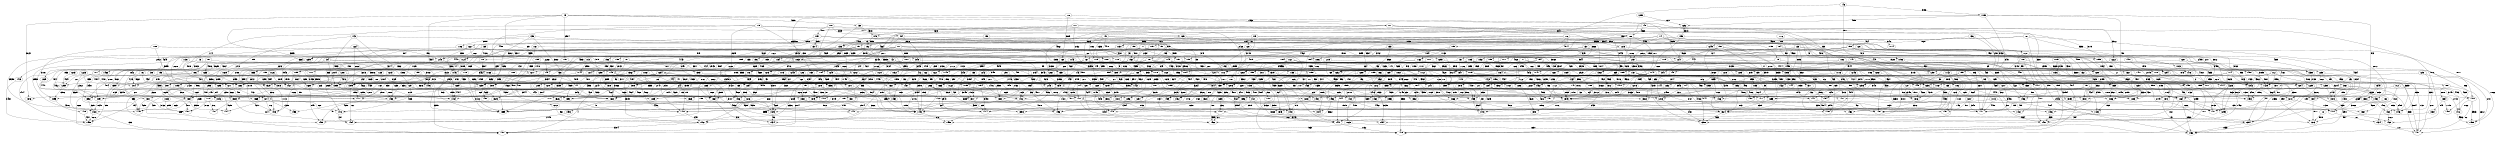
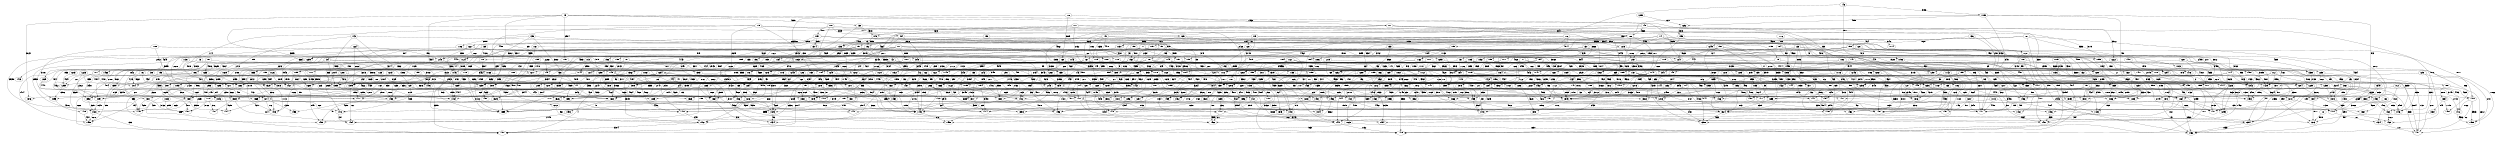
(1684, 31) -> (1679, 30)
(782, 79) -> (790, 79)
(1417, 86) -> (1417, 86)
(1430, 86) -> (1430, 86)
(26, 119) -> none
